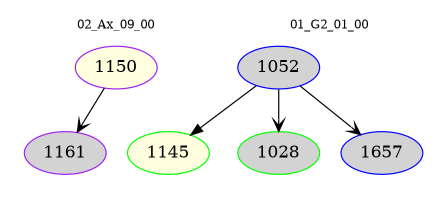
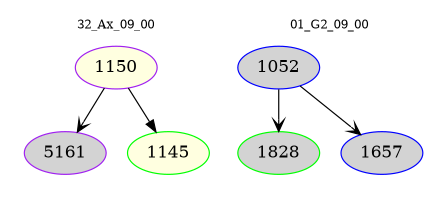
(116, 26) -> (116, 26)
(330, 26) -> (330, 26)
(235, 101) -> (139, 105)
(65, 153) -> (65, 153)
(279, 153) -> (279, 153)
